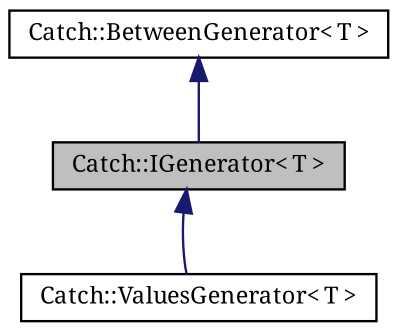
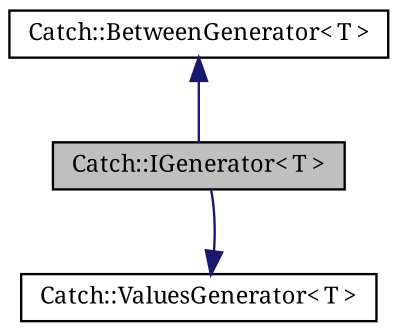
(183, 244) -> (214, 220)
